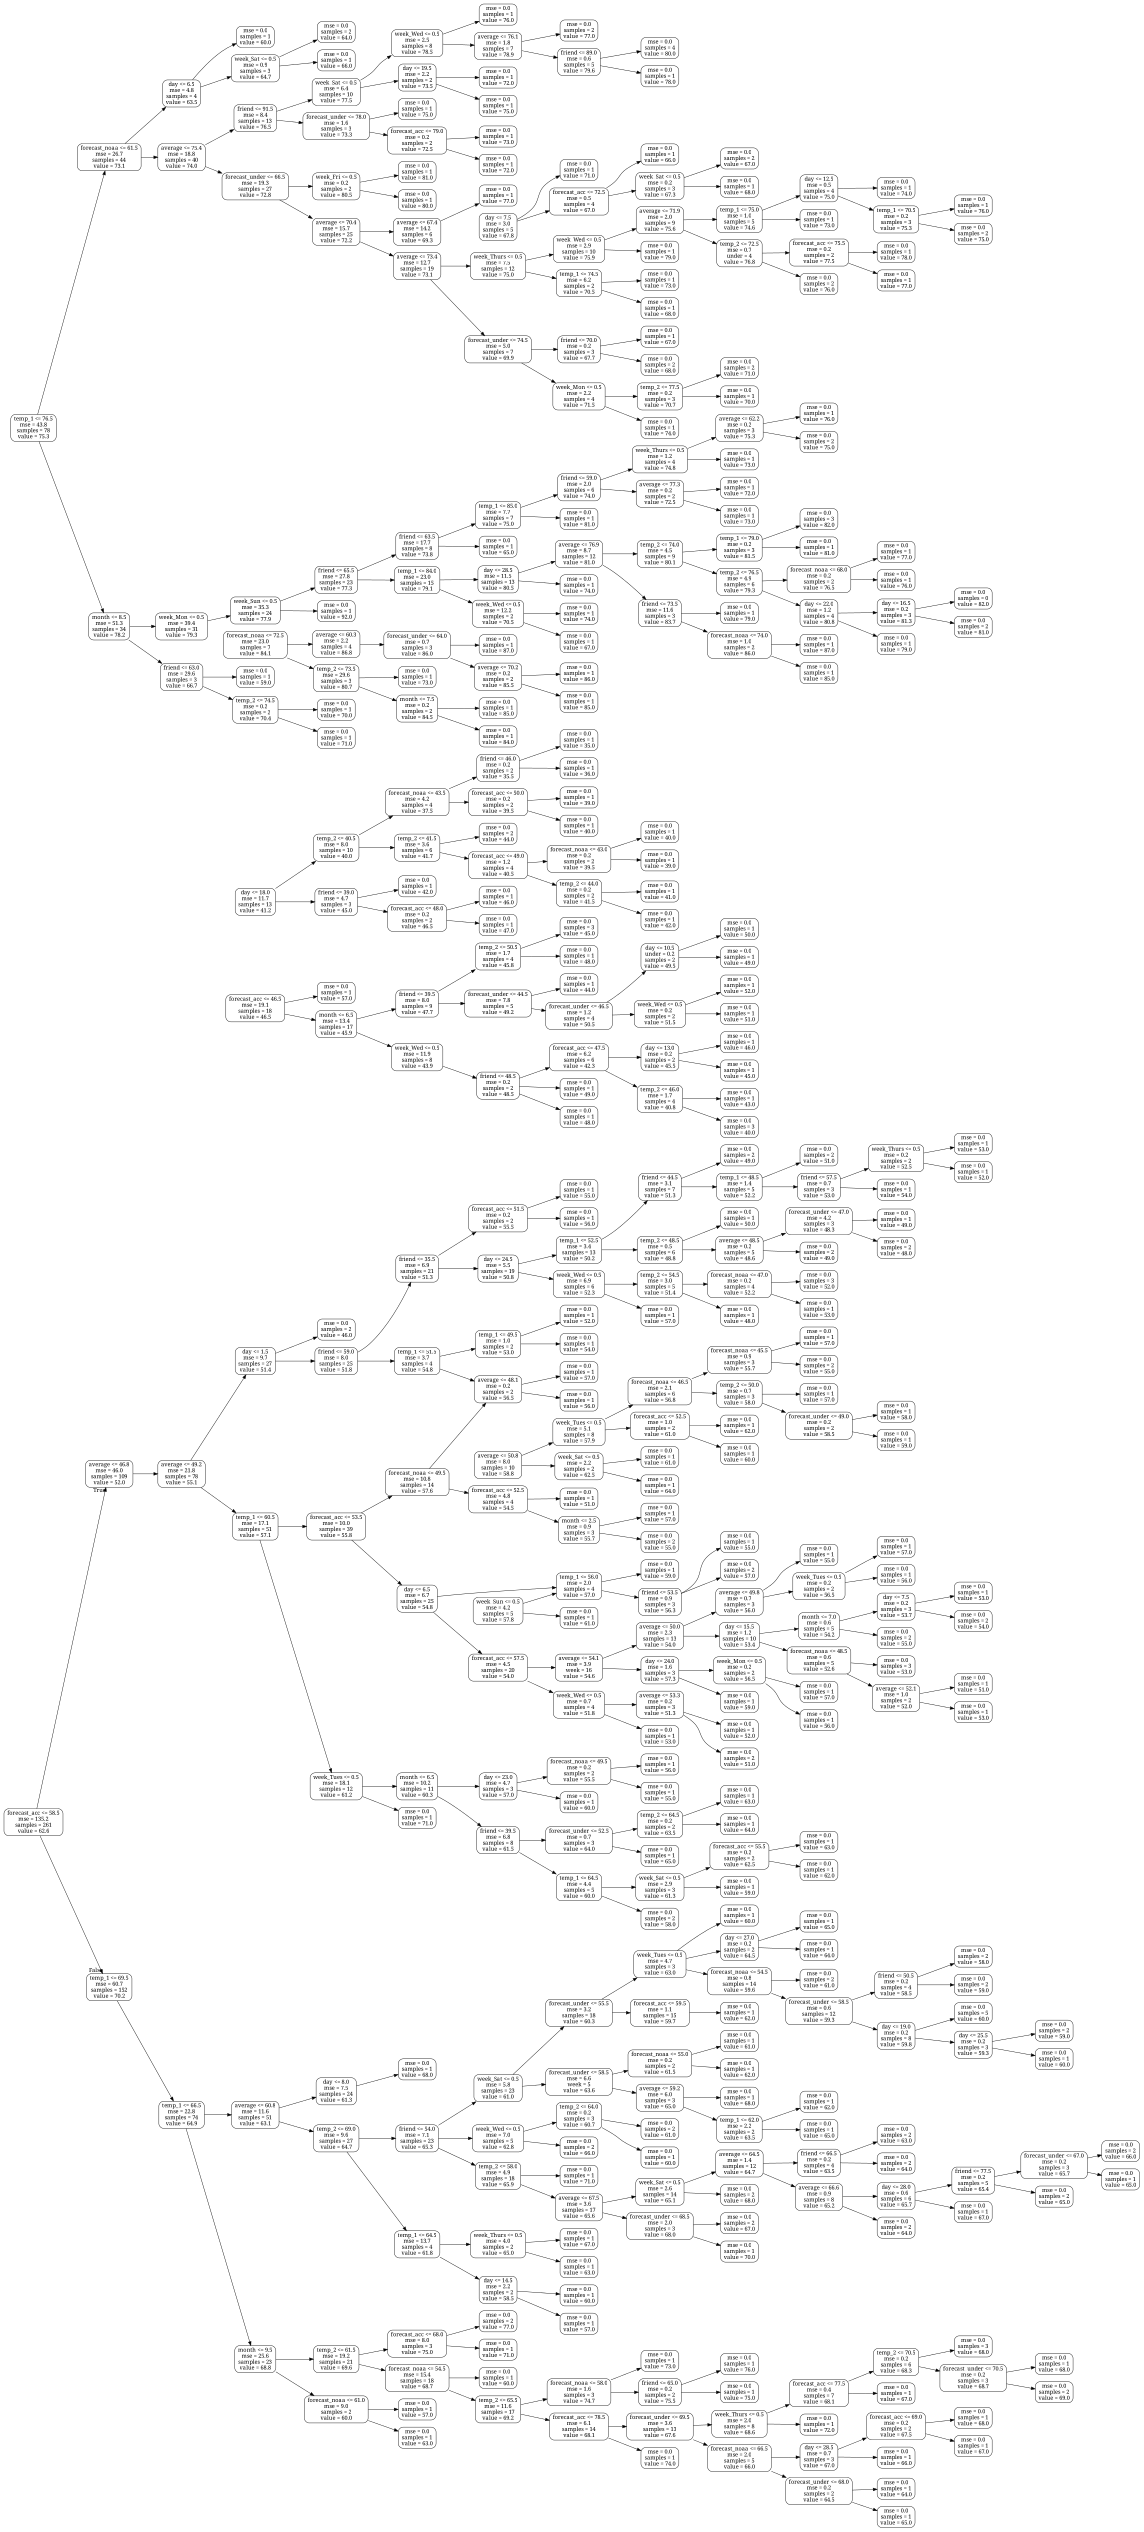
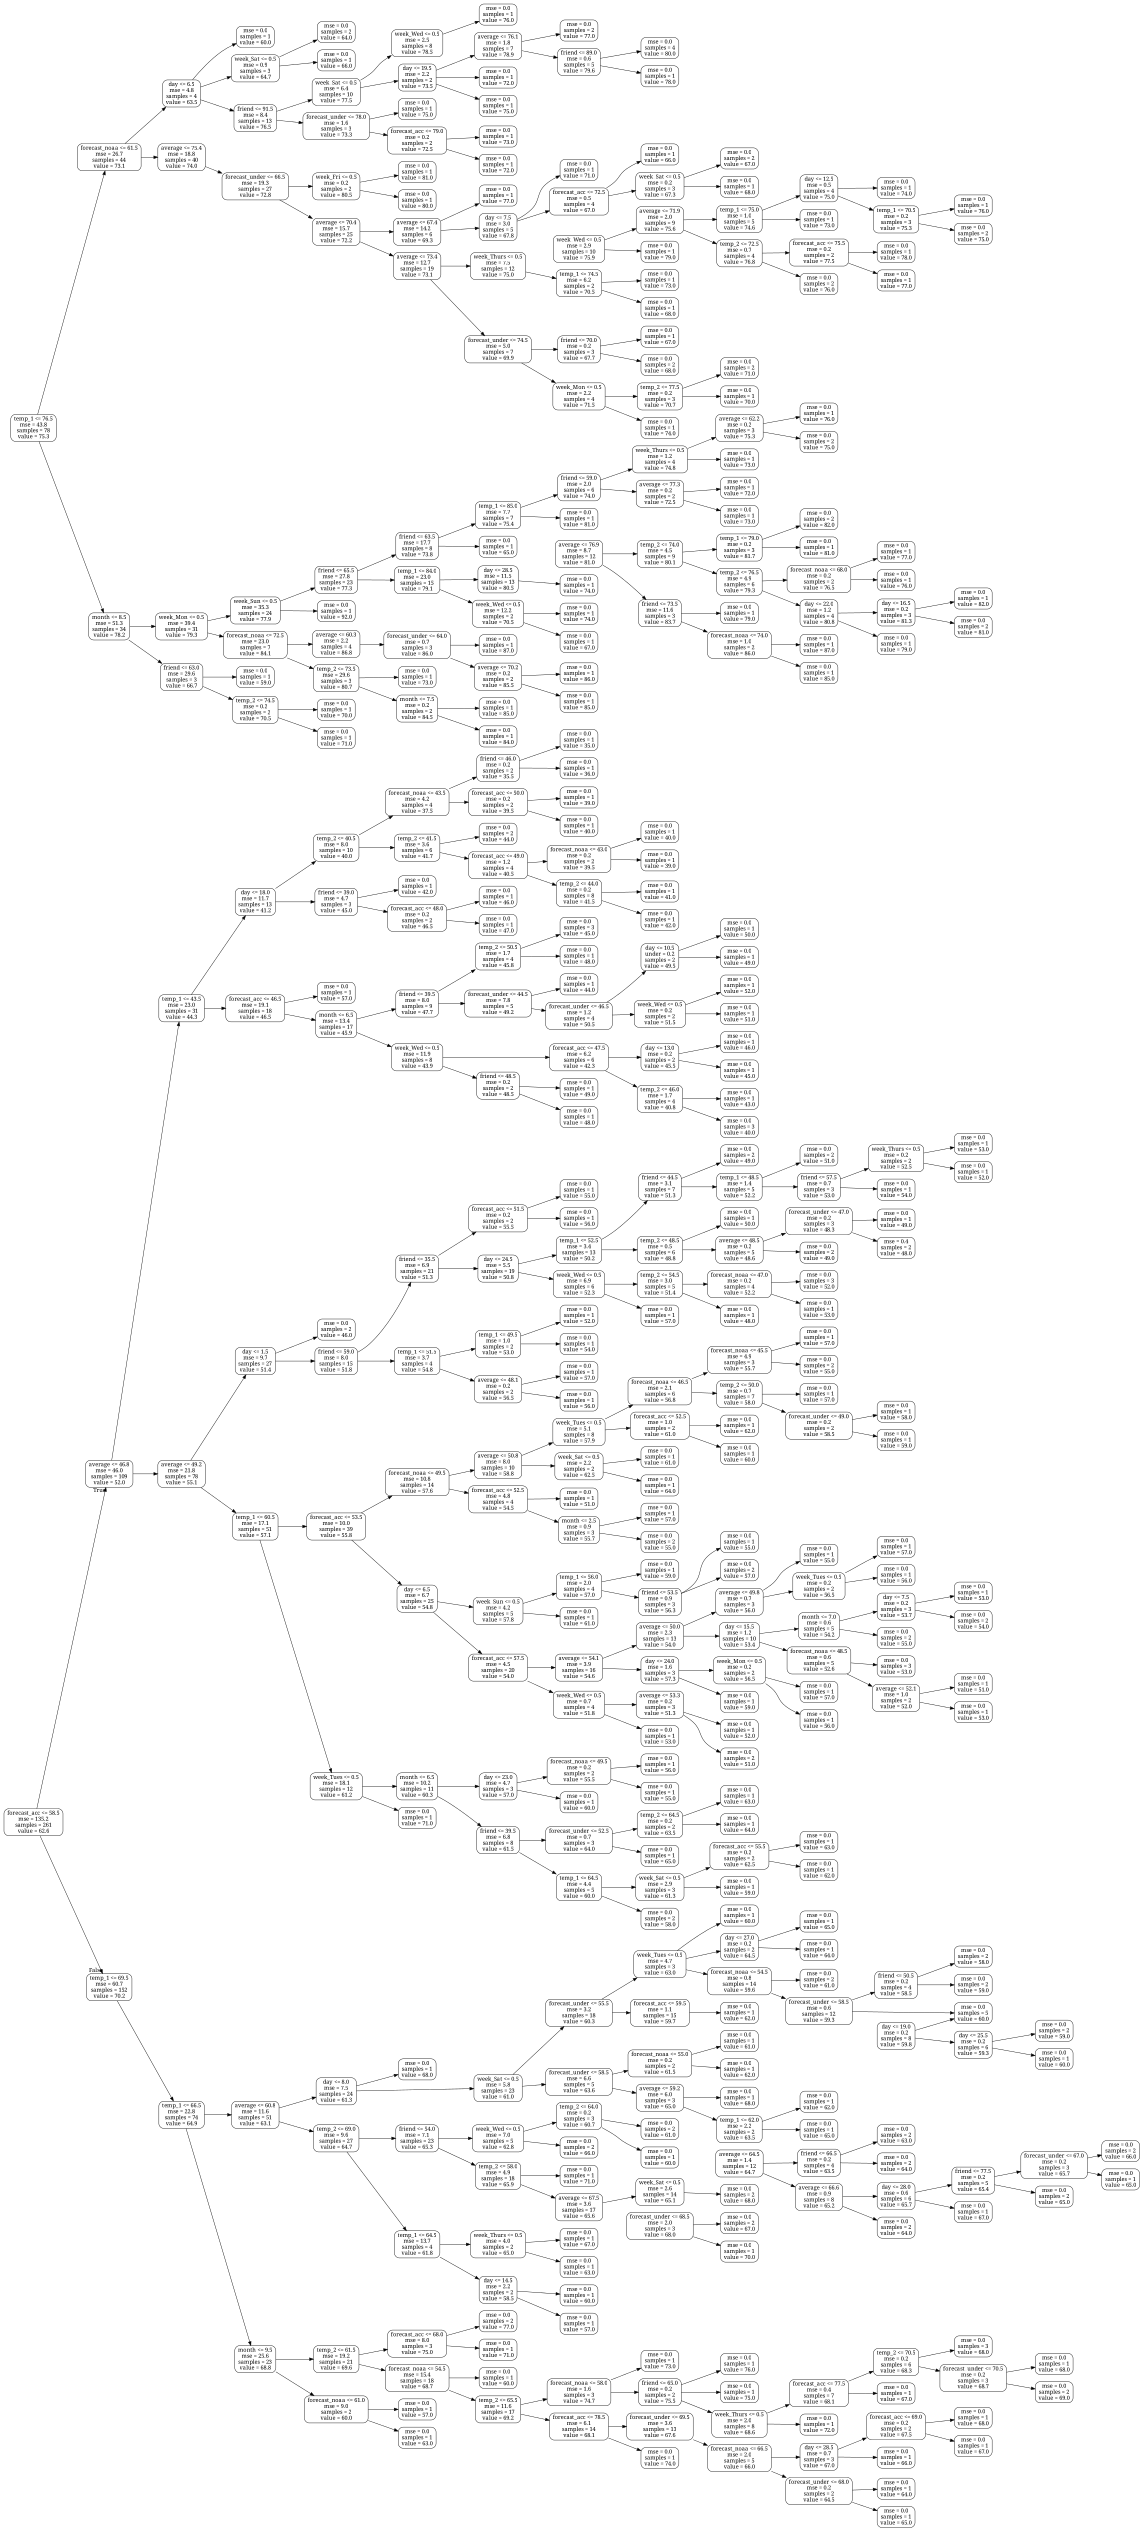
(457, 45) -> (453, 63)
(218, 138) -> (215, 105)
none -> (458, 229)
(739, 253) -> (739, 253)
(538, 258) -> none
(498, 515) -> (498, 515)
(819, 519) -> (819, 519)
(739, 547) -> (739, 547)
(535, 568) -> none
(973, 599) -> (973, 599)
none -> (214, 634)
(255, 710) -> (255, 710)
(579, 893) -> (579, 893)
none -> (182, 1008)
(533, 1074) -> (494, 1057)
(819, 1221) -> (819, 1221)
(896, 1248) -> (896, 1248)
(739, 1360) -> (739, 1360)
(336, 1361) -> (336, 1361)
(739, 1394) -> (739, 1394)
(456, 1437) -> (460, 1473)
(495, 1592) -> (453, 1604)
(579, 1668) -> (579, 1668)
(863, 2025) -> (901, 2012)
(973, 2045) -> (973, 2045)
(579, 2082) -> (579, 2082)
(456, 2115) -> (413, 2090)
(698, 2178) -> none
(613, 2215) -> none
(700, 2425) -> (695, 2406)
